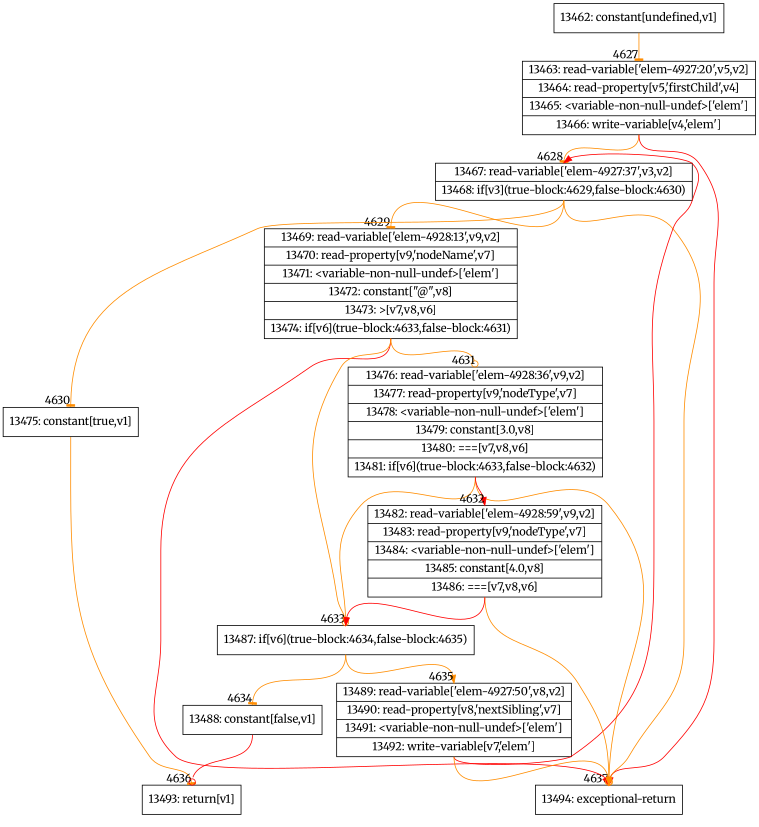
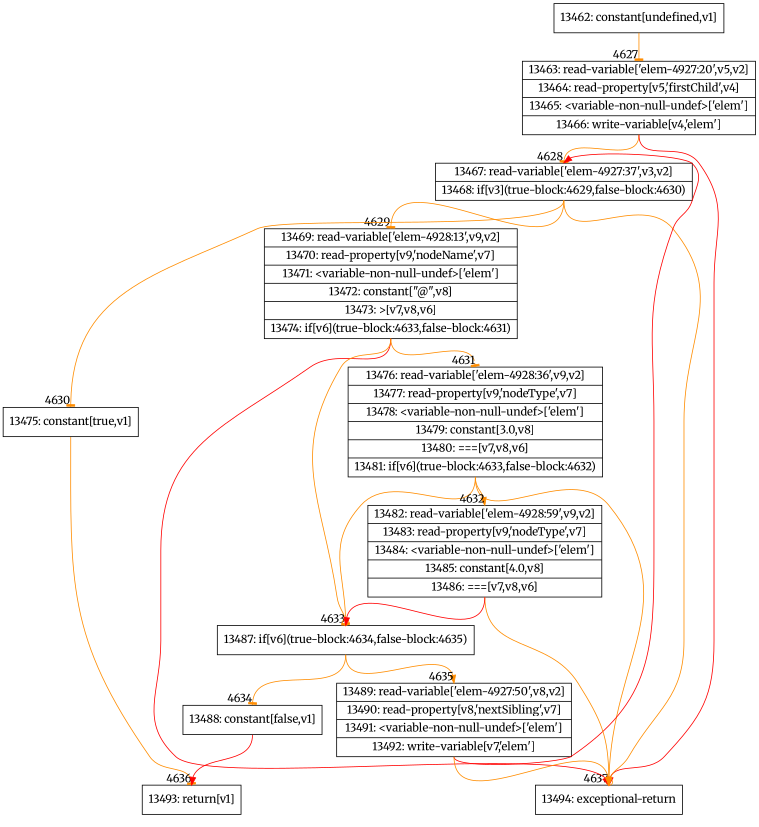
(430, 353) -> (430, 353)
(313, 461) -> (313, 461)
(478, 488) -> (478, 488)
(366, 502) -> (366, 502)
(226, 759) -> (226, 759)
(528, 772) -> (528, 772)
